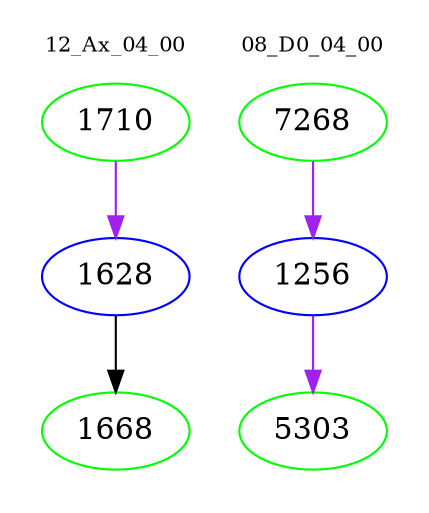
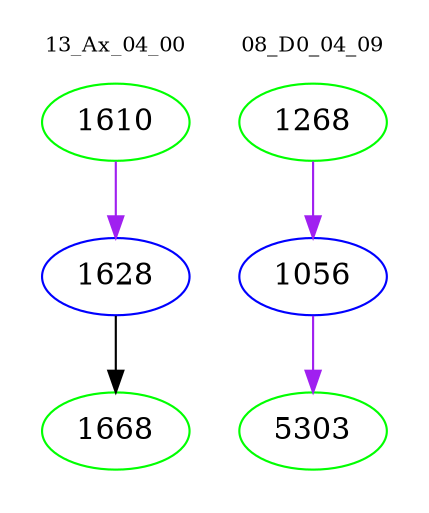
(116, 46) -> (116, 46)
(313, 46) -> (313, 46)
(116, 122) -> (116, 122)
(313, 122) -> (313, 122)
(313, 277) -> (313, 277)
